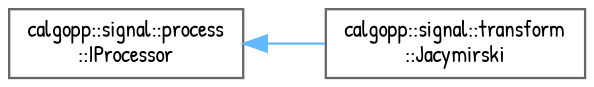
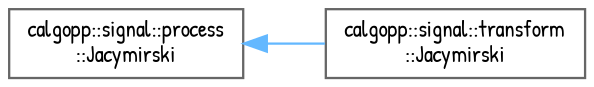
(126, 44) -> (126, 44)
